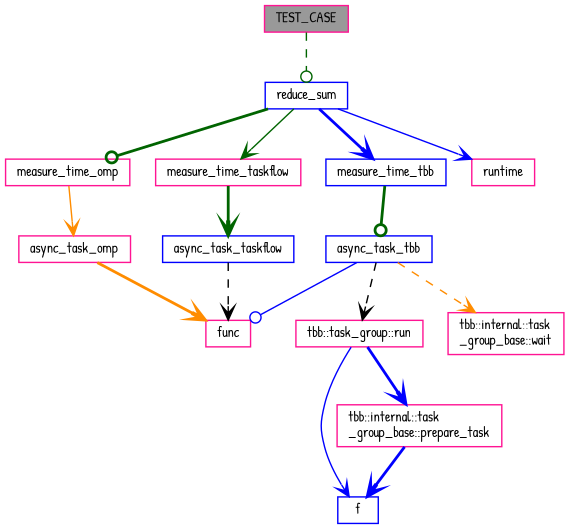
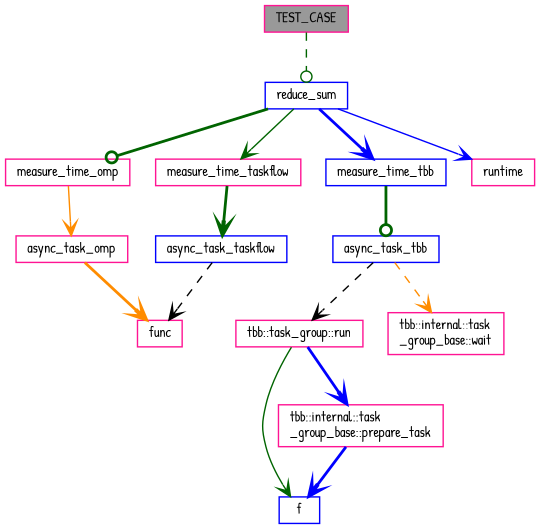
(309, 289) -> none
(322, 415) -> (264, 415)
